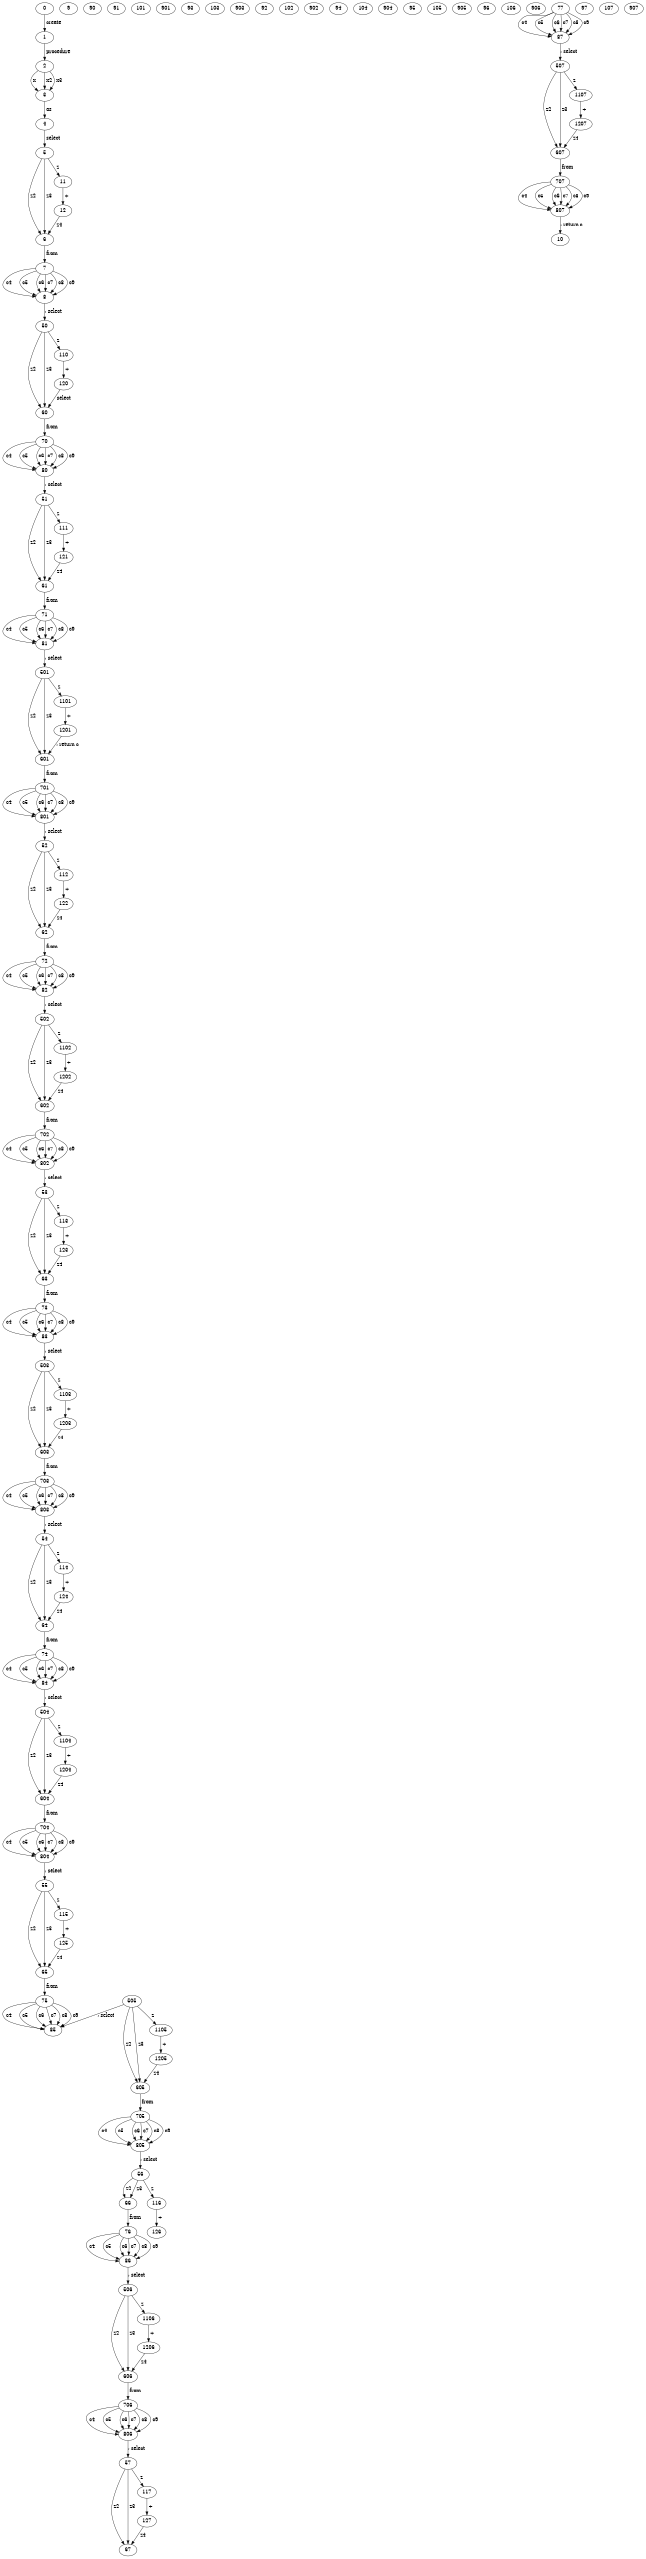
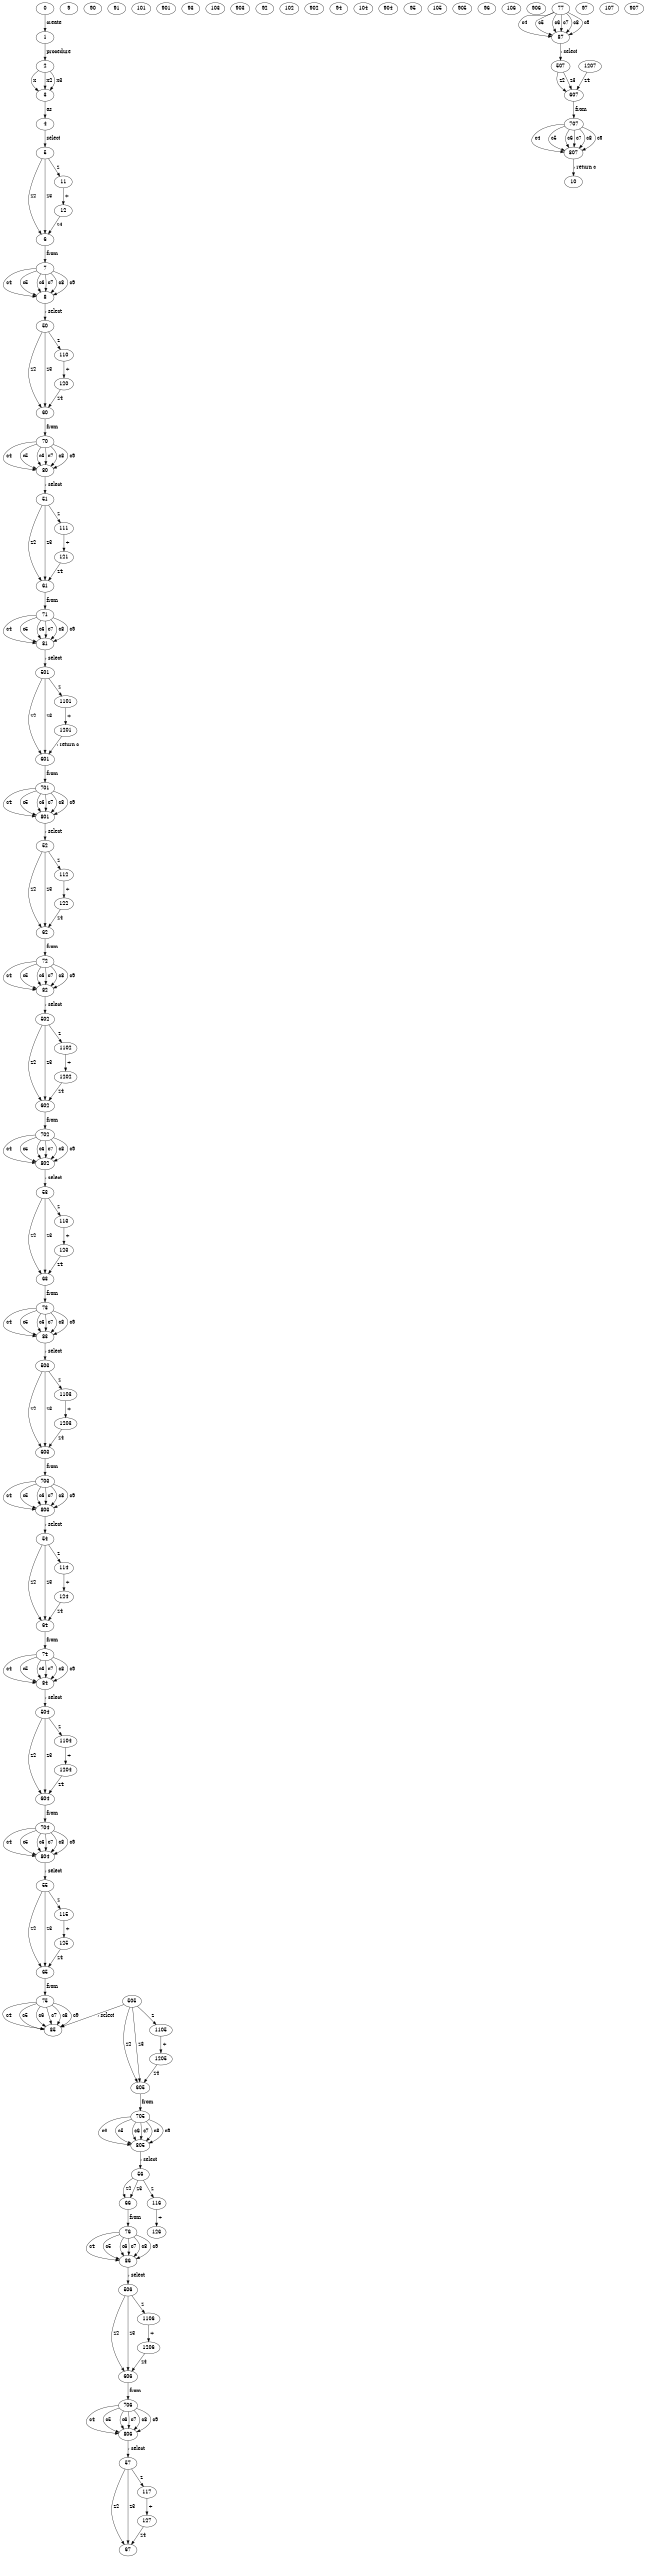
(581, 95) -> none
(63, 398) -> (60, 398)
